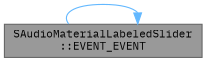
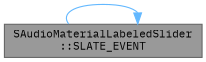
(103, 41) -> (103, 41)
